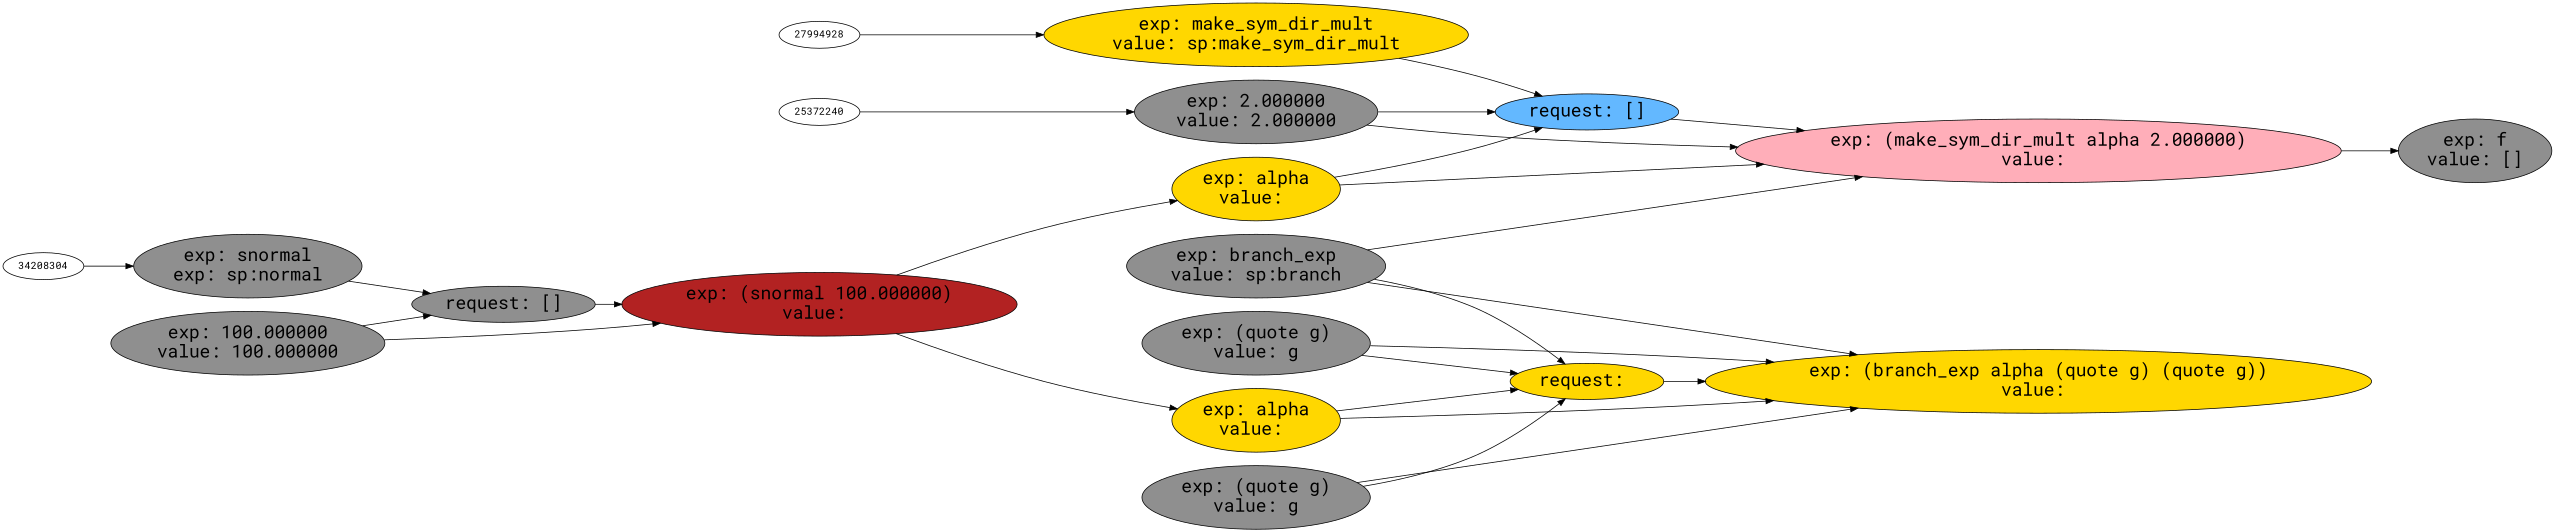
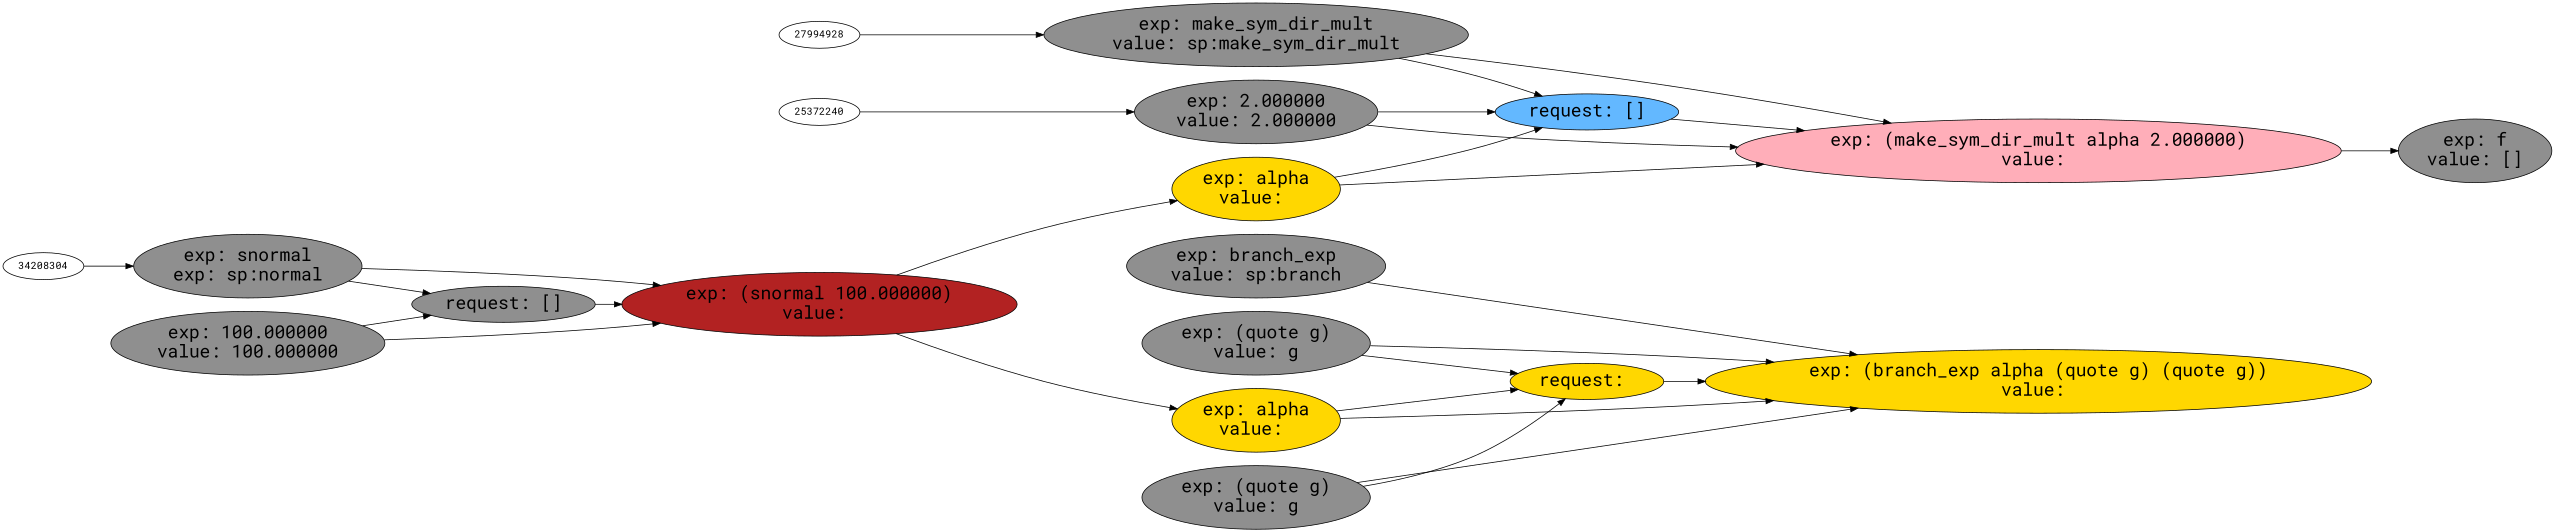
(1256, 35) -> (1256, 35)
(1611, 214) -> (1656, 84)
none -> (508, 274)
(1472, 307) -> none
